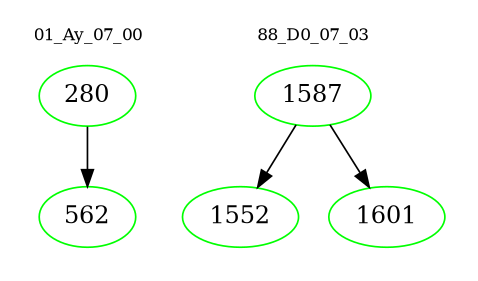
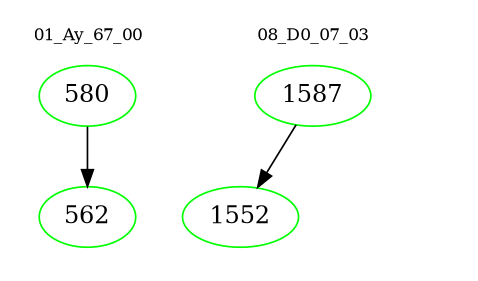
(88, 36) -> (88, 36)
(314, 36) -> (314, 36)
(87, 96) -> (87, 96)
(387, 217) -> none
